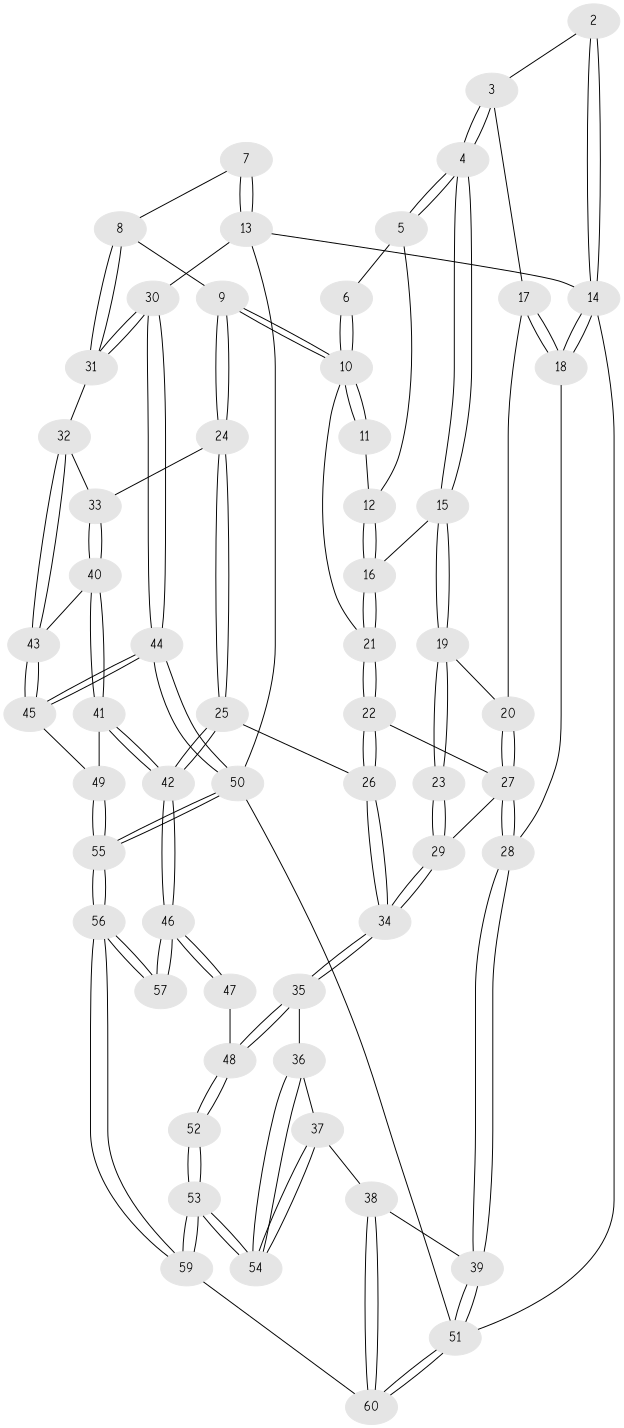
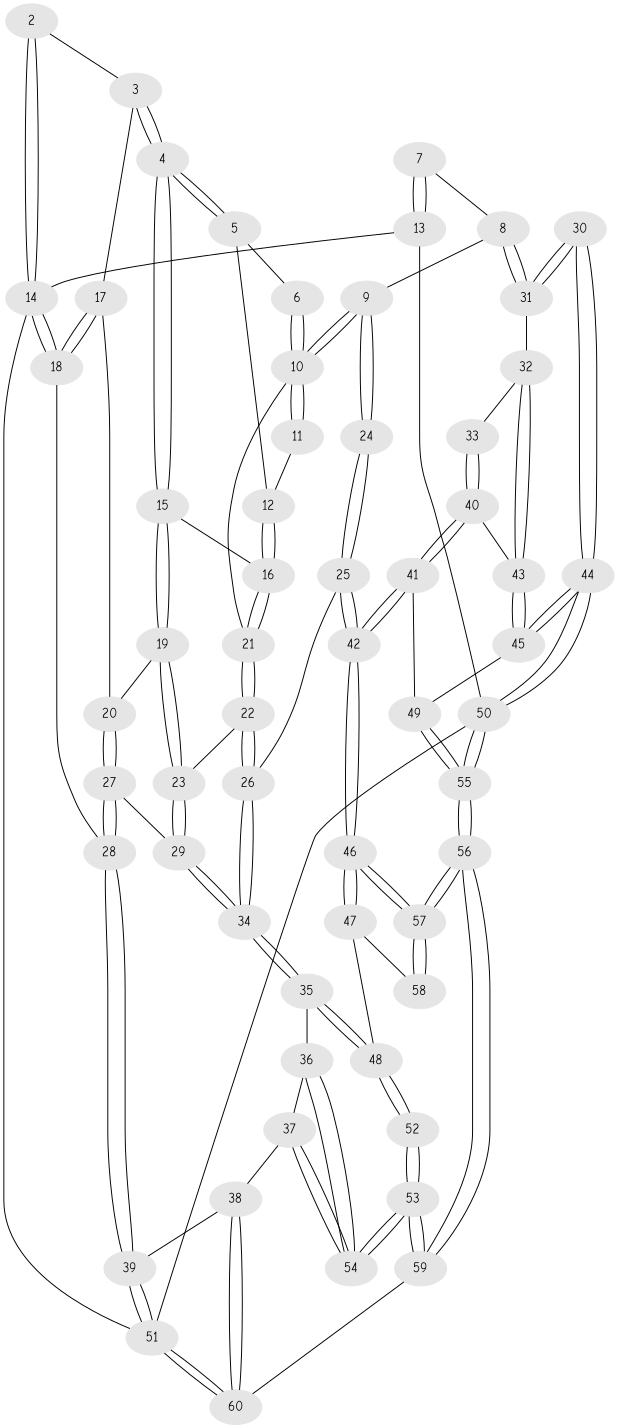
(200, 264) -> none
(159, 472) -> none
(427, 743) -> (214, 749)
none -> (420, 991)
